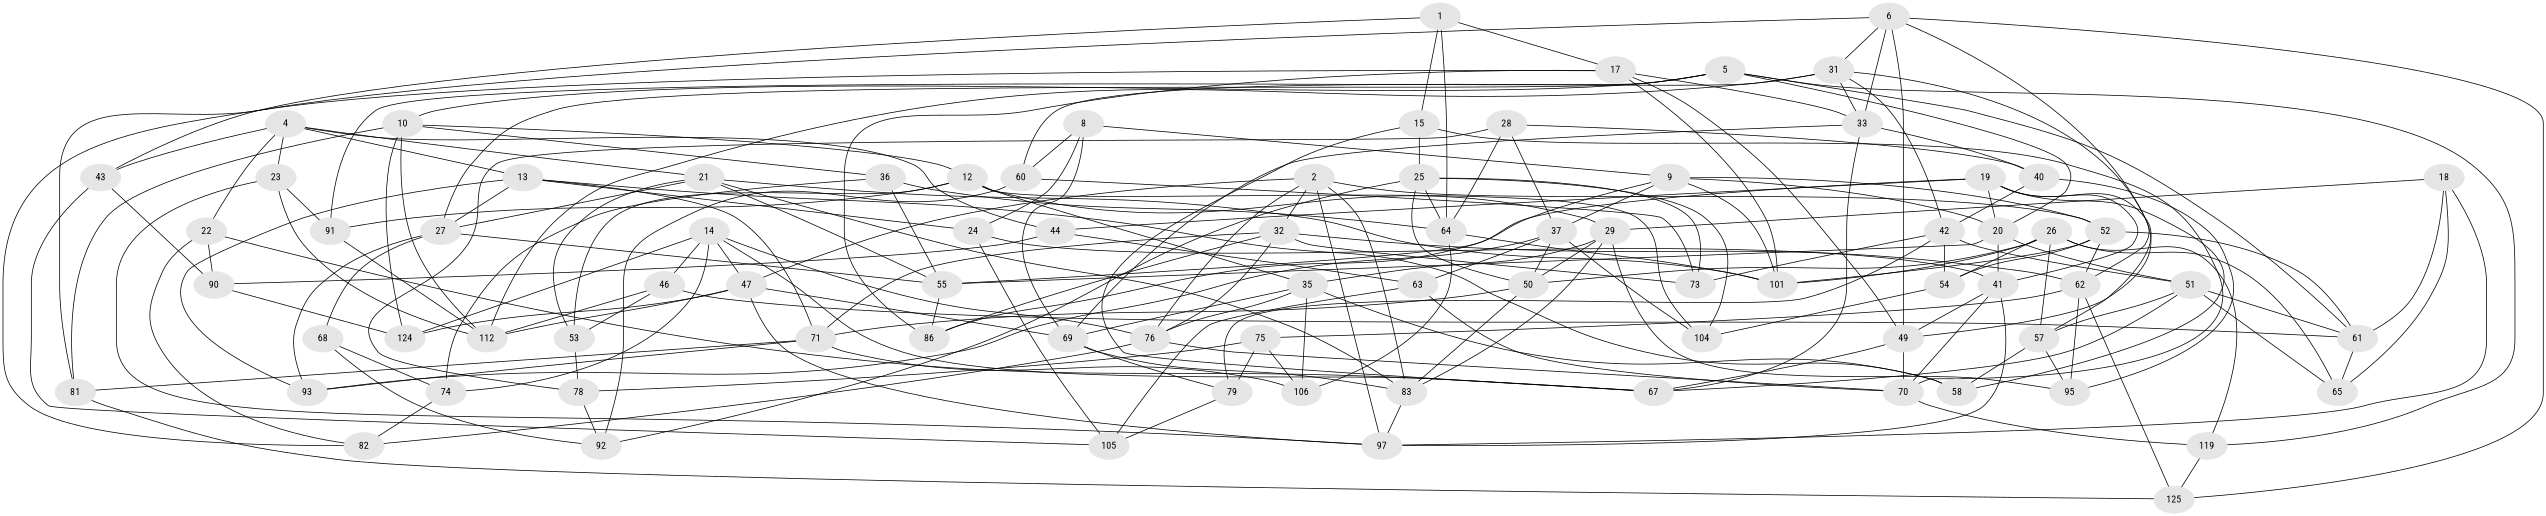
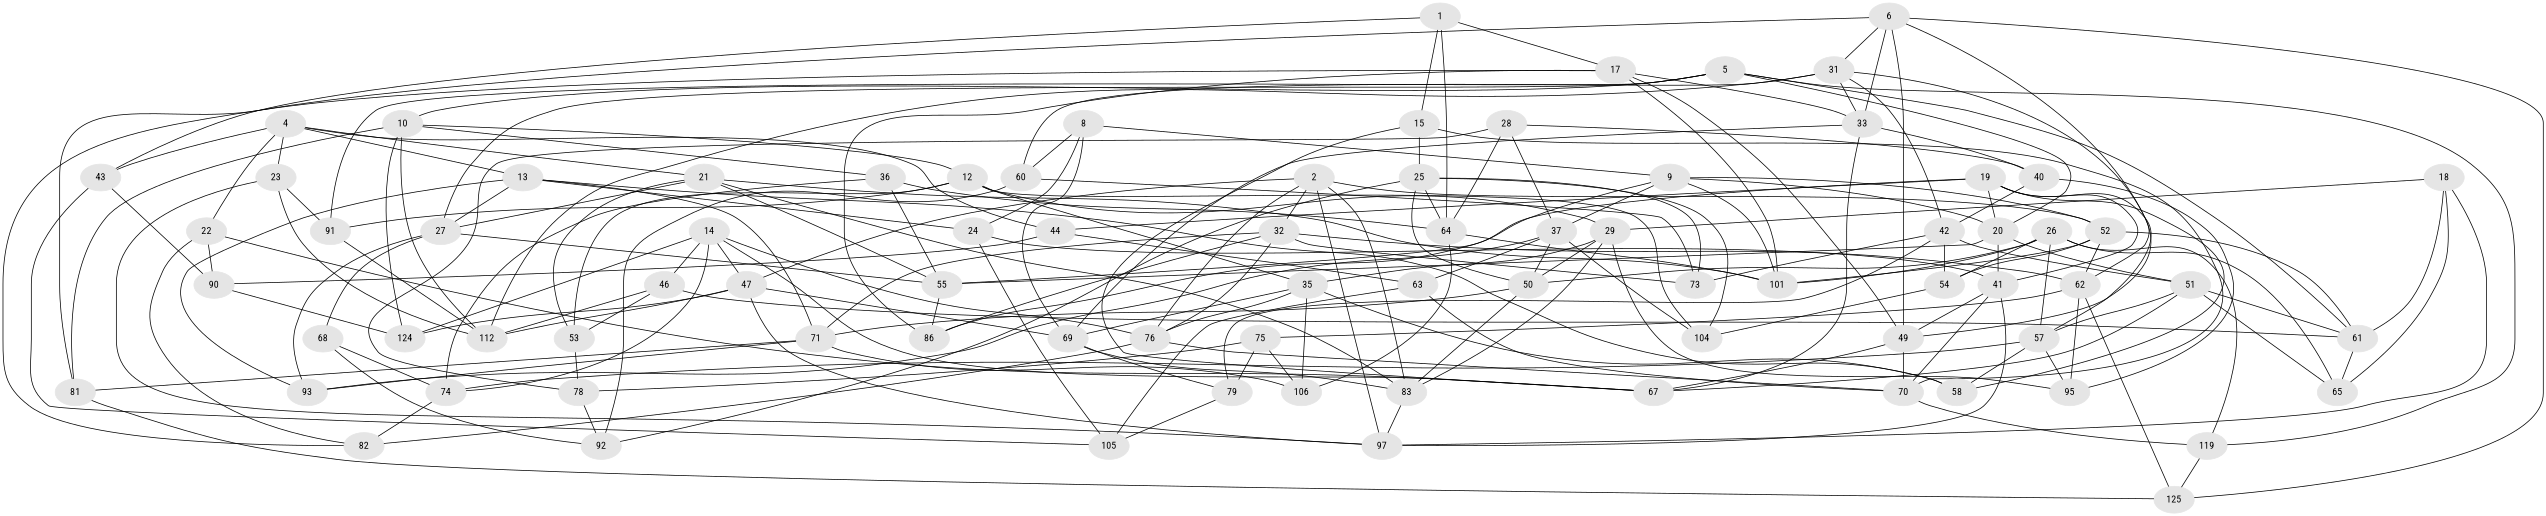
none -> (1320, 366)
